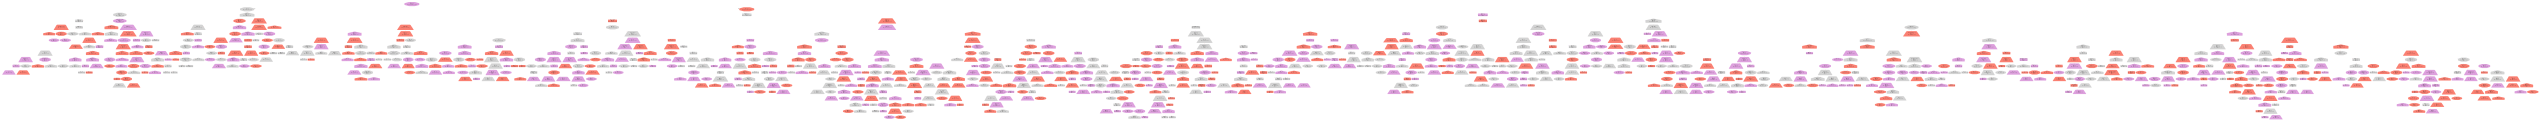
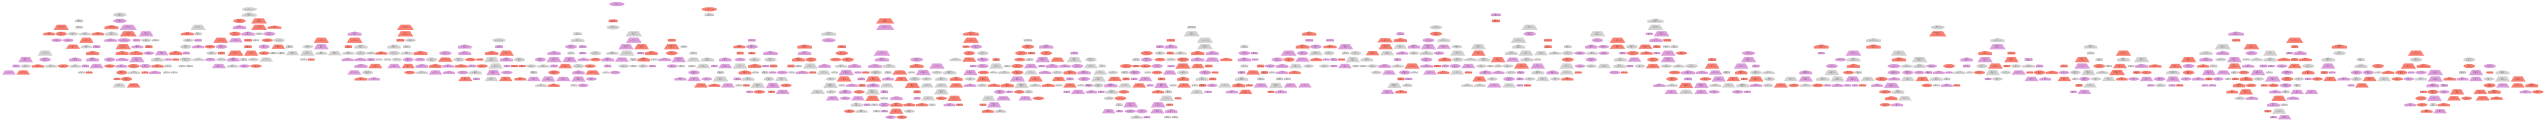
(149, 53) -> (149, 53)
(348, 53) -> (348, 53)
(360, 60) -> (360, 60)
(1023, 60) -> (1020, 60)
(1380, 60) -> none
(63, 66) -> (63, 66)
(603, 66) -> none
(1335, 66) -> (1334, 66)
none -> (1630, 66)
(1651, 66) -> (1653, 66)
(900, 85) -> none
(944, 85) -> (941, 85)
(1140, 85) -> (1139, 85)
(1654, 85) -> (1659, 85)
none -> (2213, 85)
(2437, 105) -> (2444, 105)
